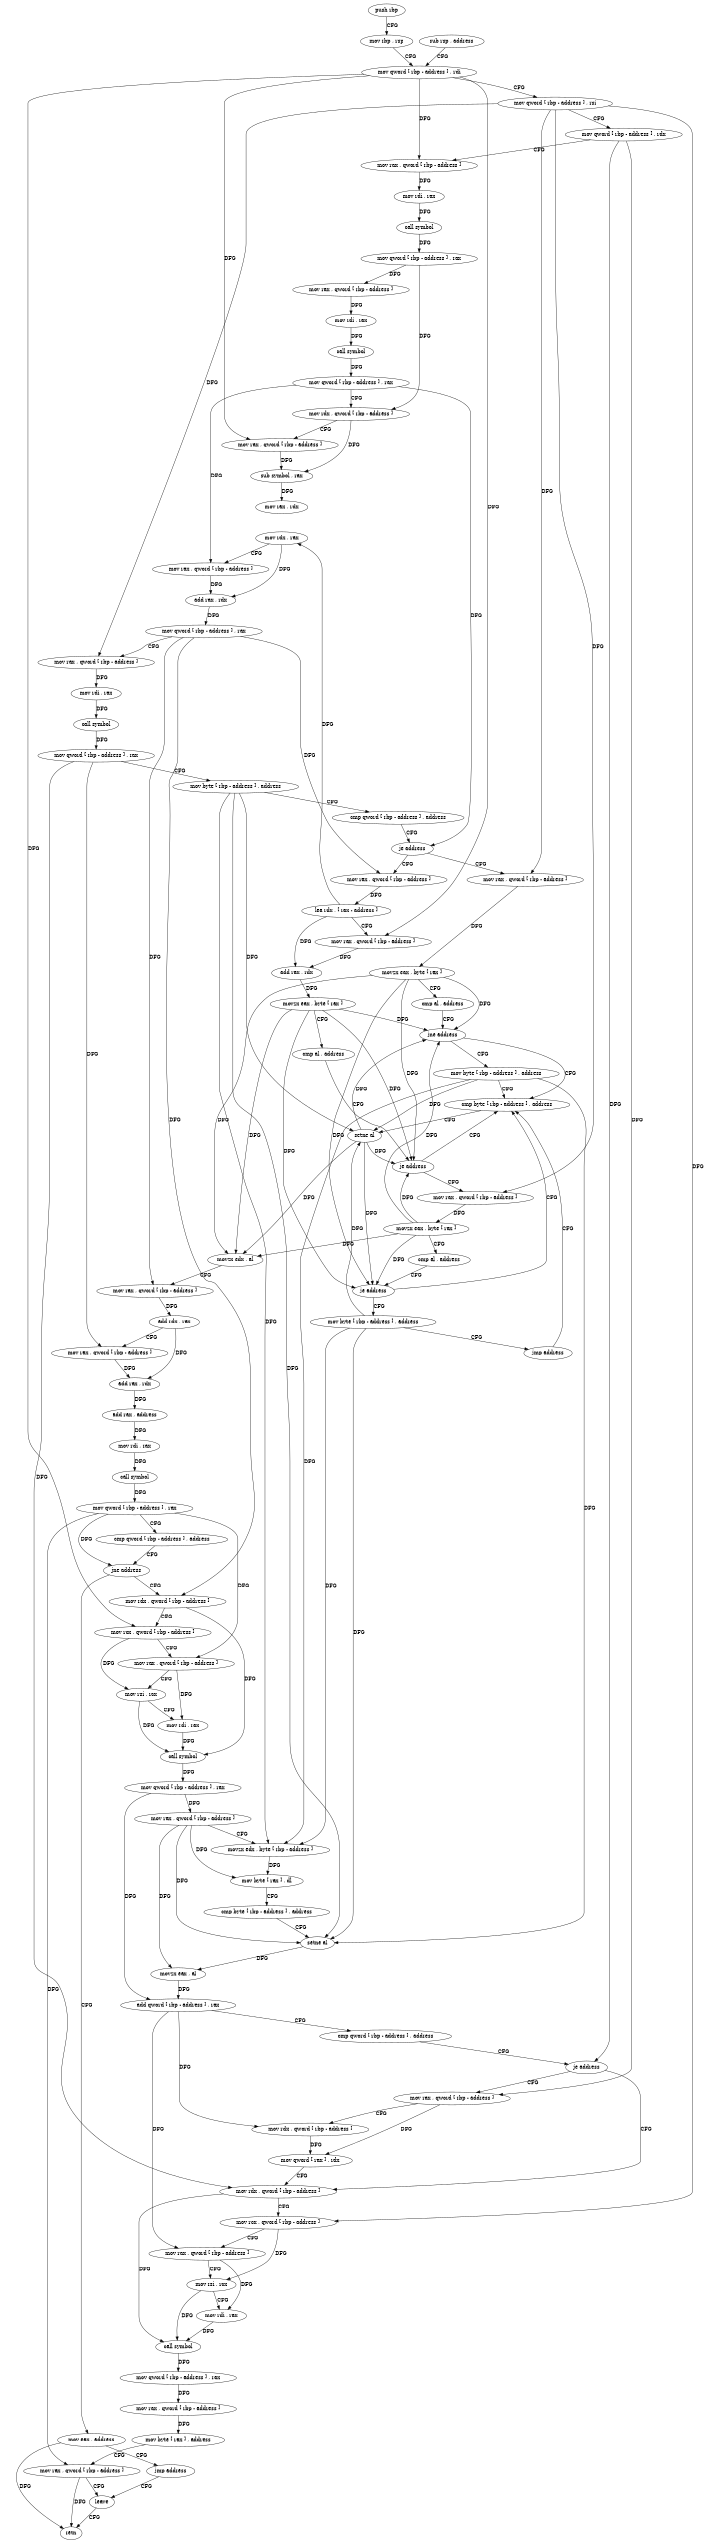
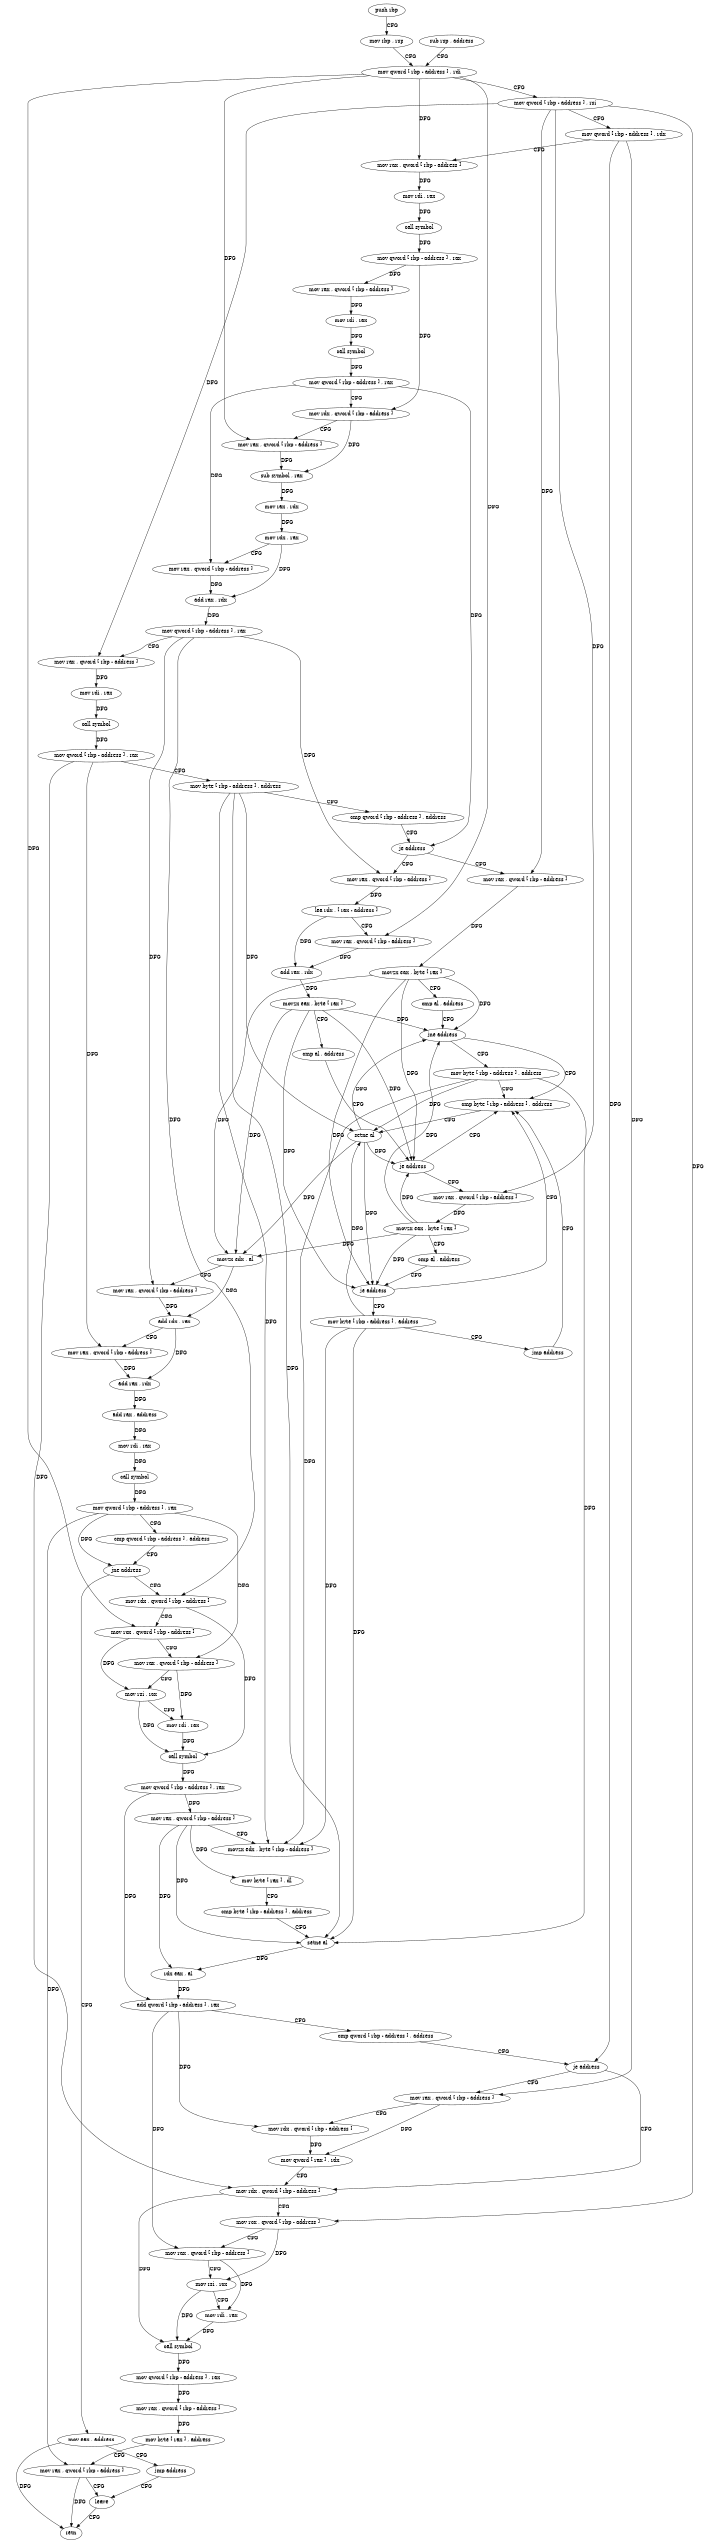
(322, 722) -> (282, 521)
none -> (218, 1296)
(269, 1864) -> none
(178, 1974) -> (178, 1974)
